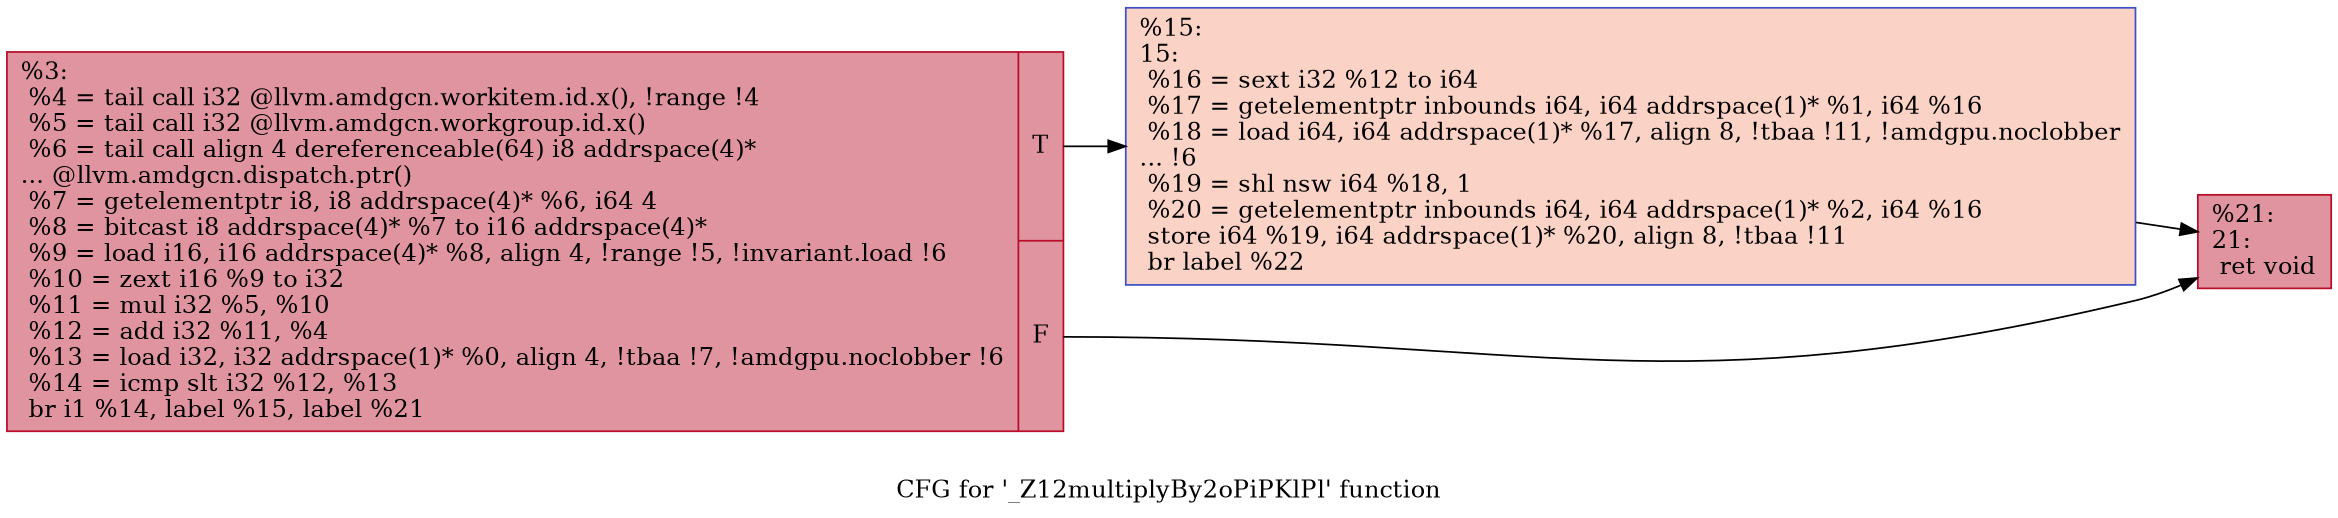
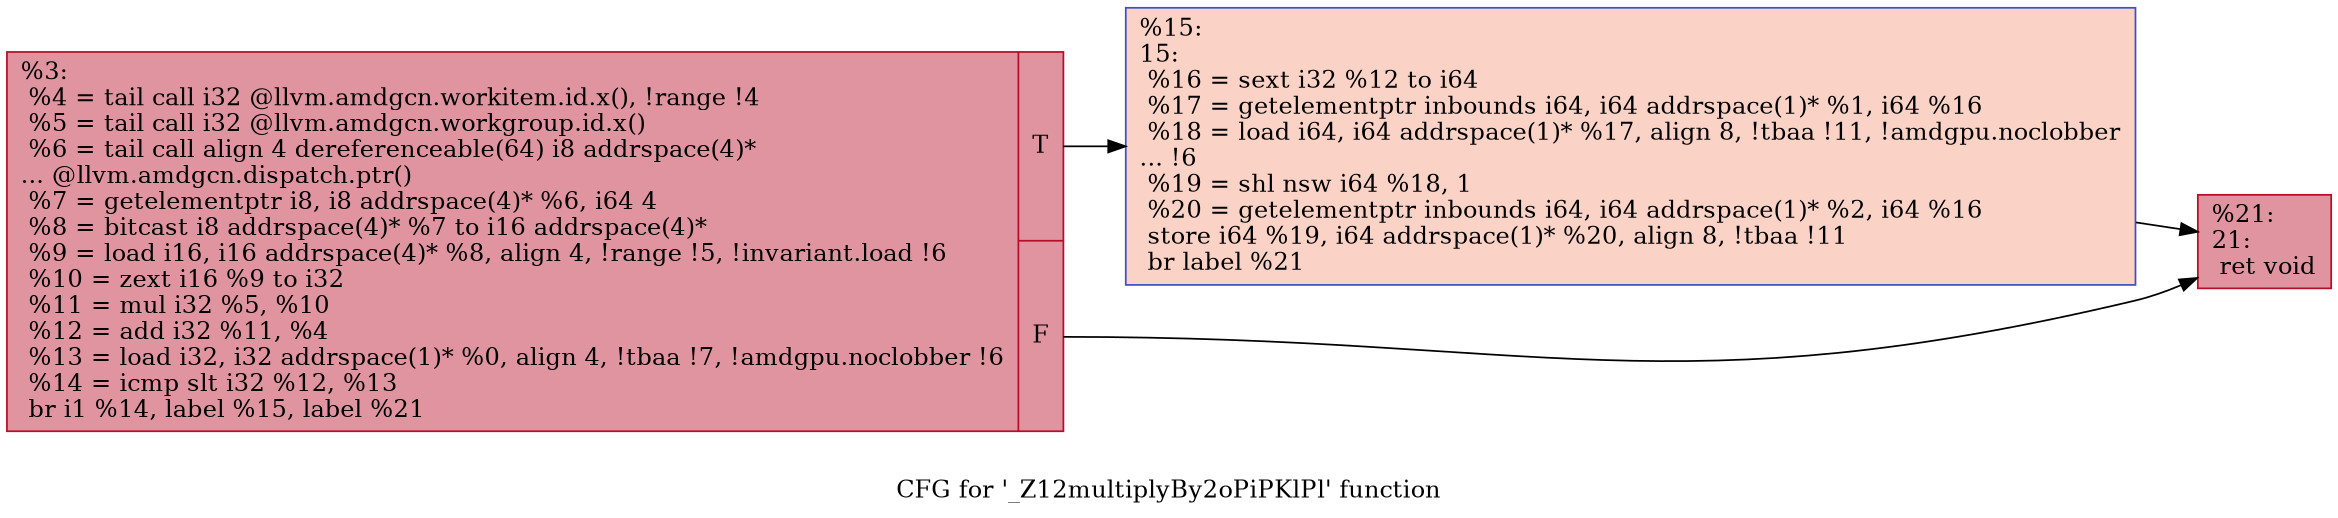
(1223, 262) -> (1223, 262)
